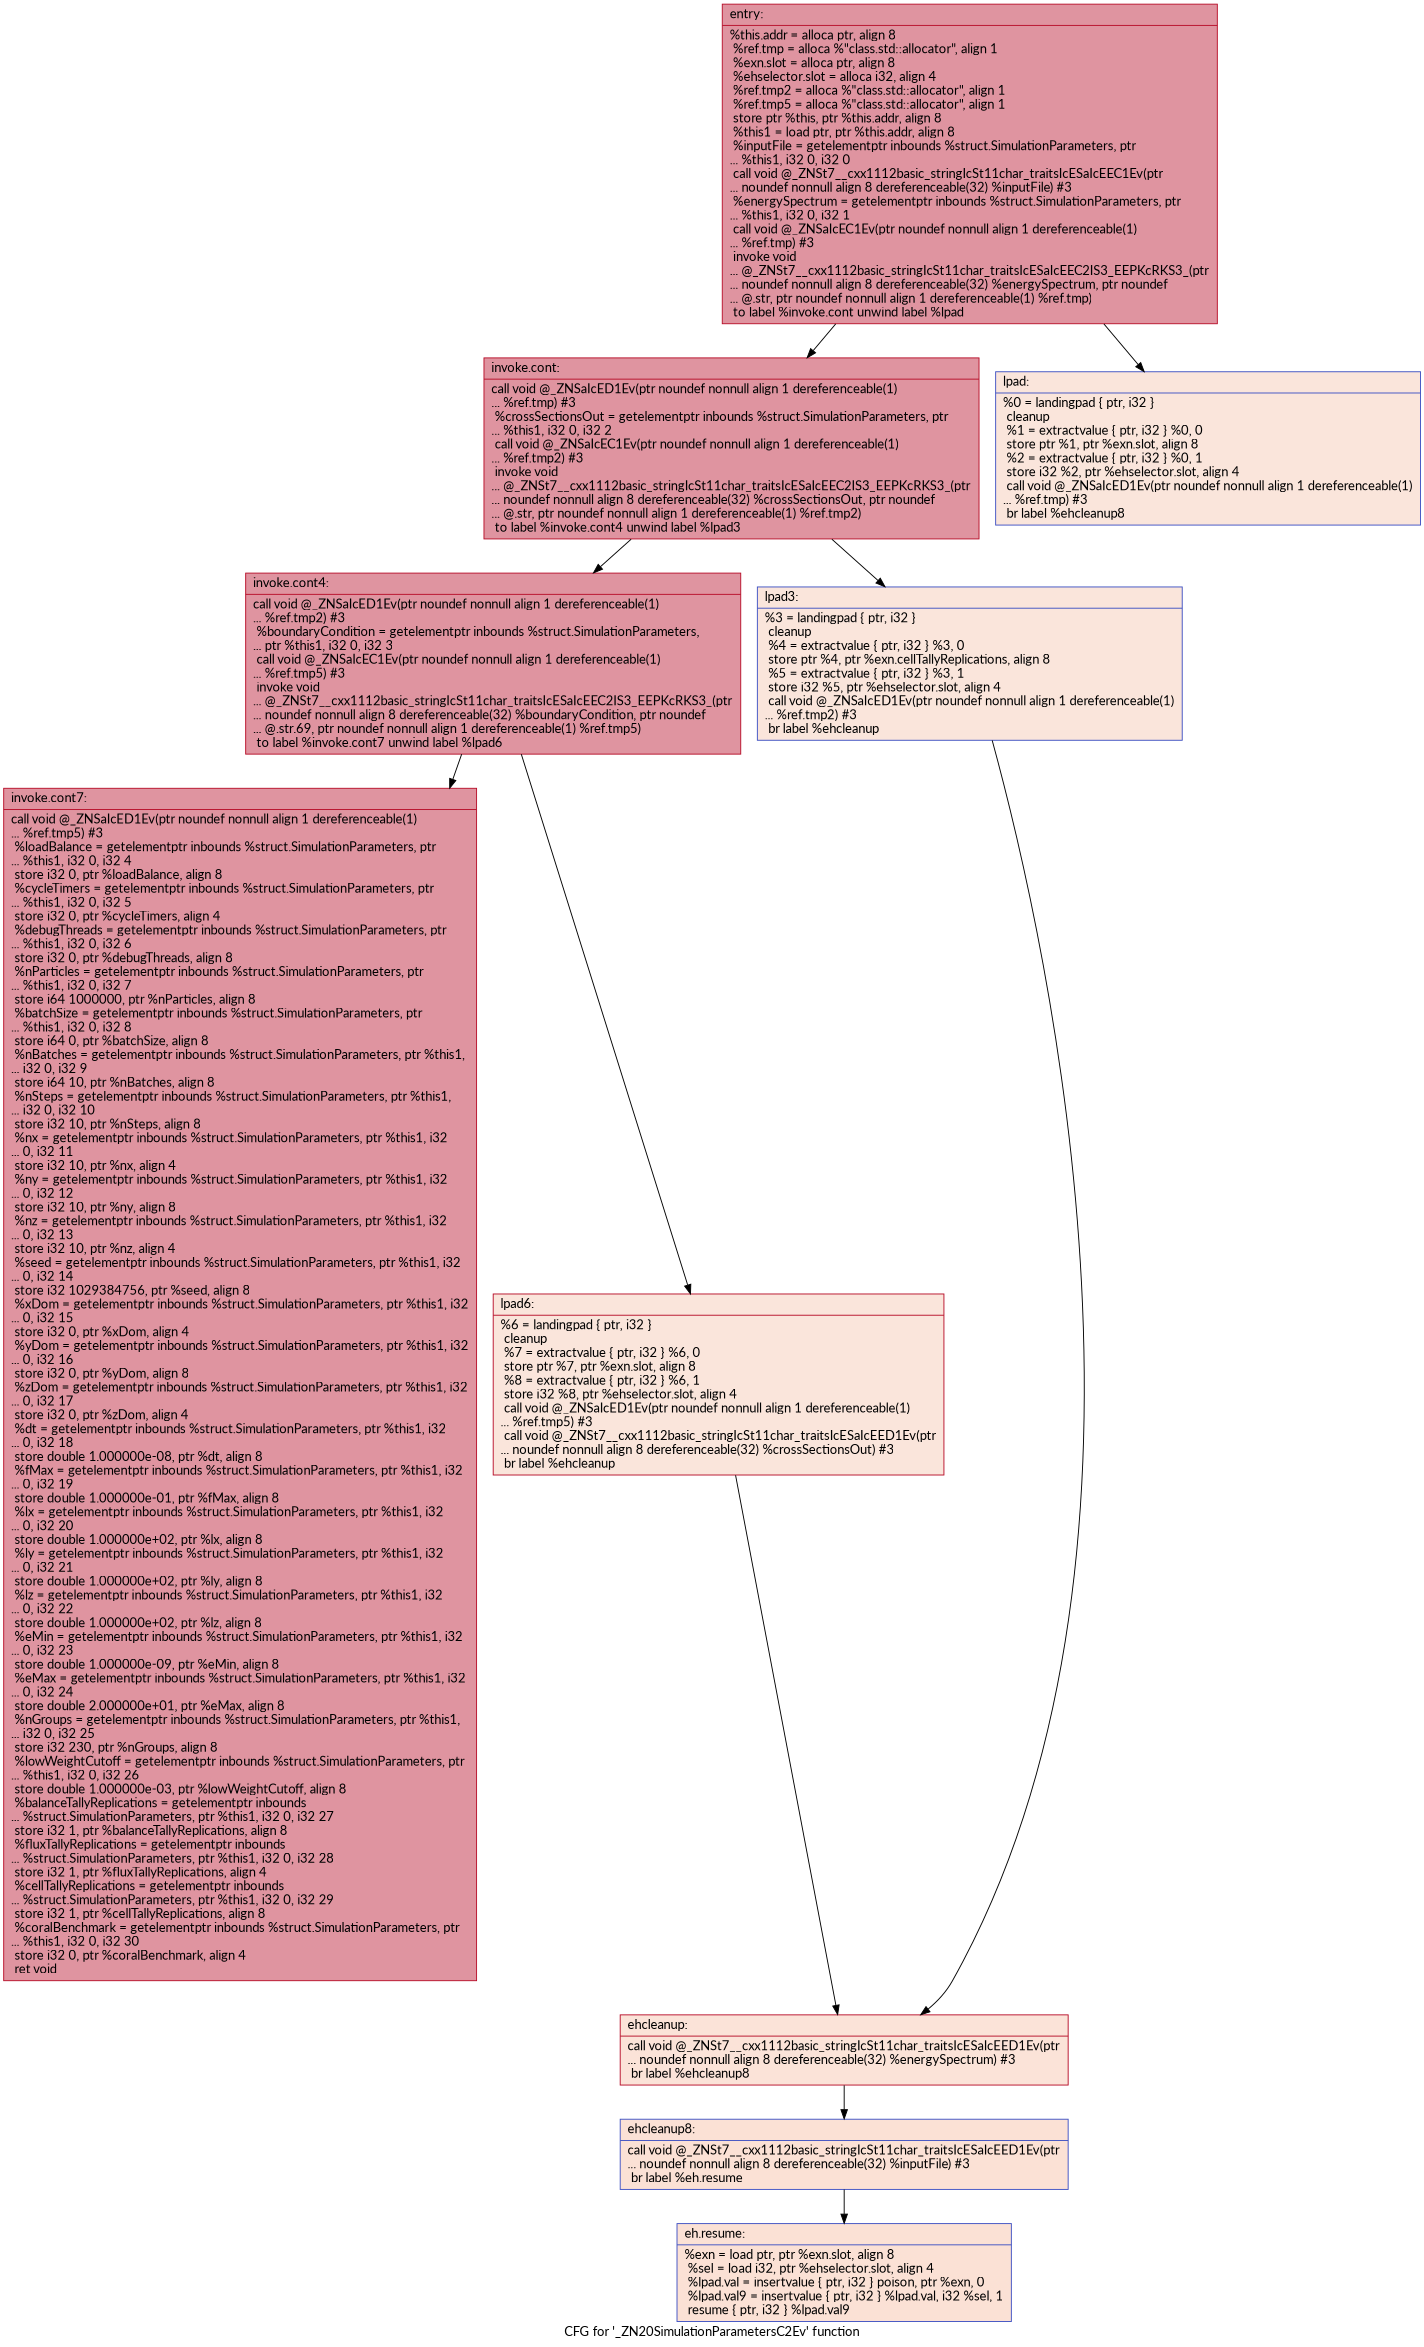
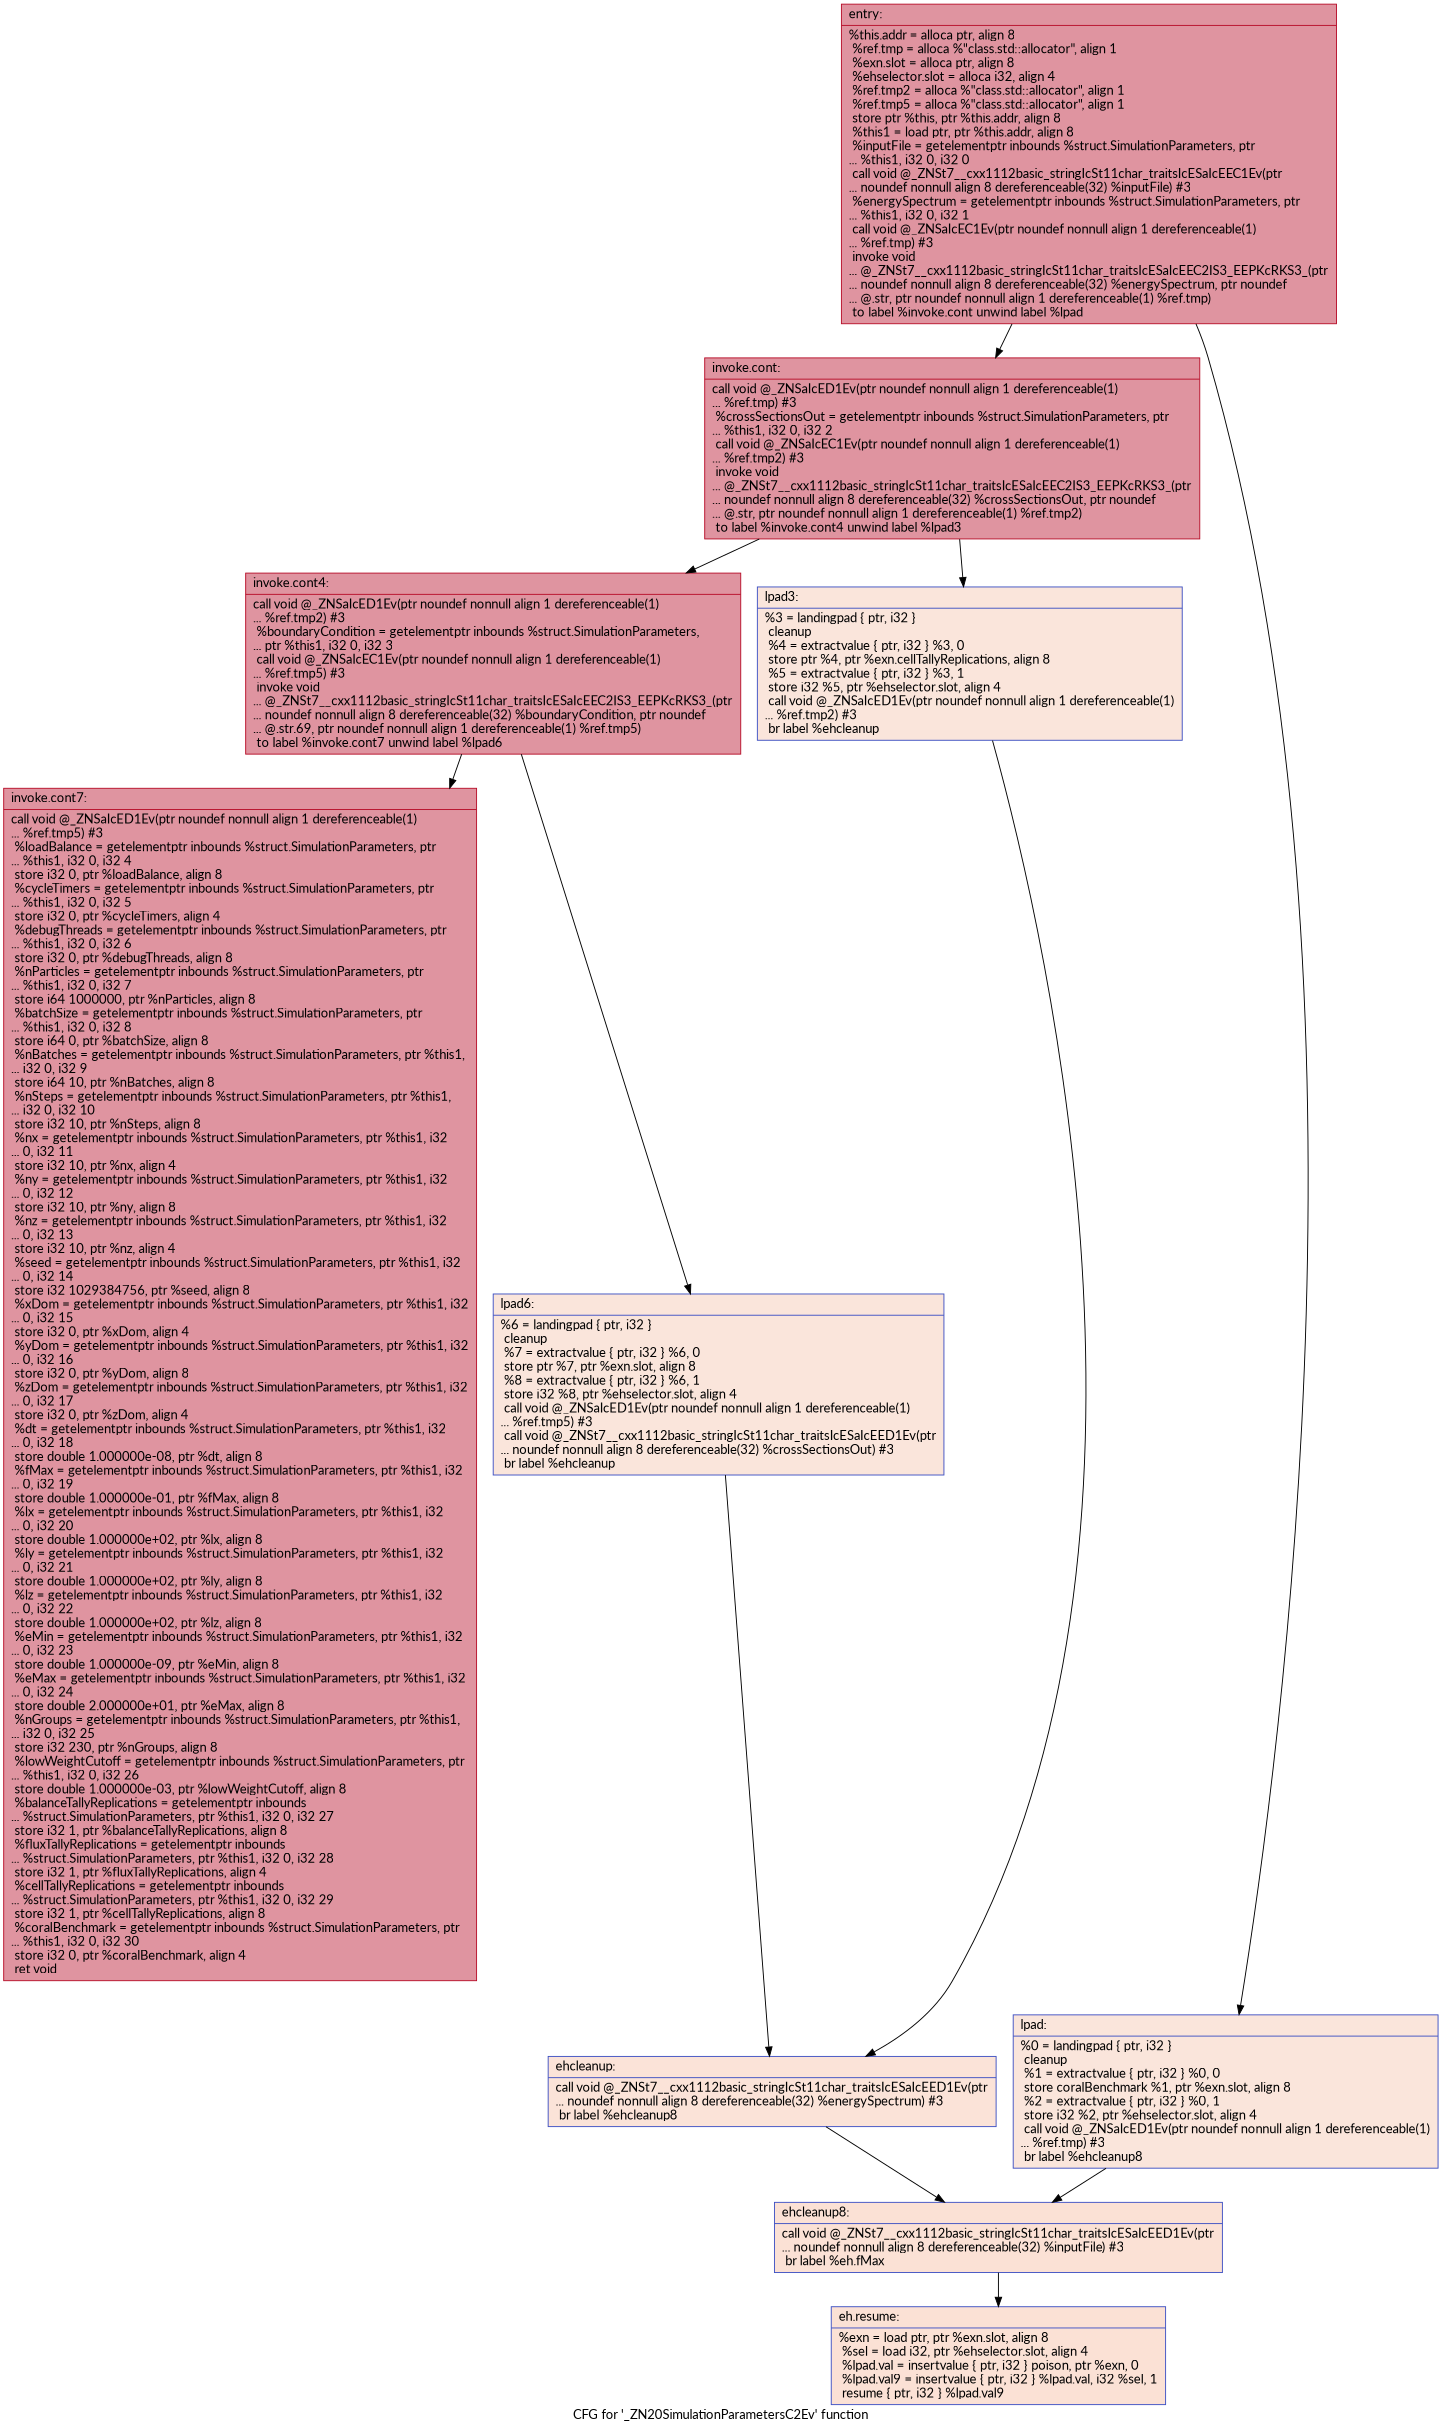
(1101, 445) -> (1156, 2088)
(719, 1384) -> (719, 1384)
(844, 2050) -> (772, 2092)
(685, 2178) -> (834, 2261)
none -> (1083, 2183)
